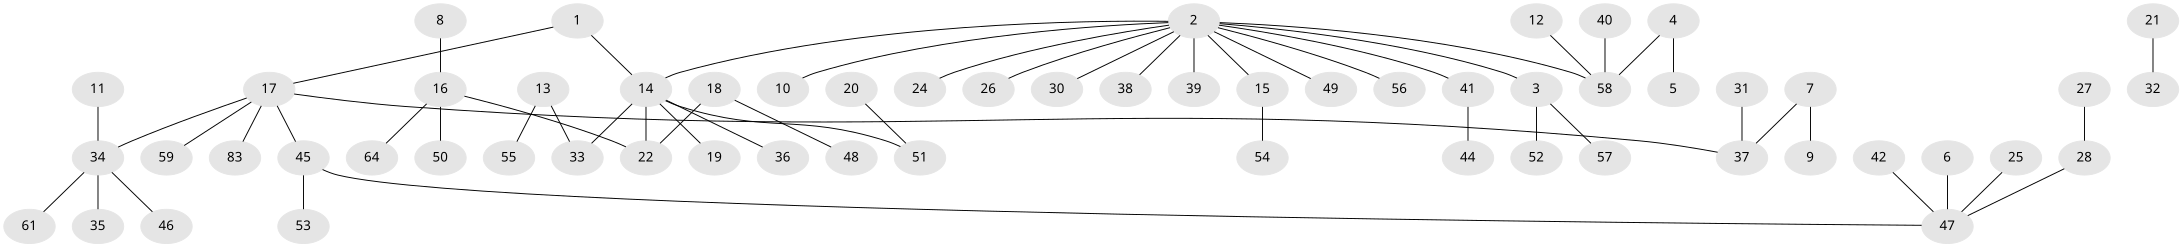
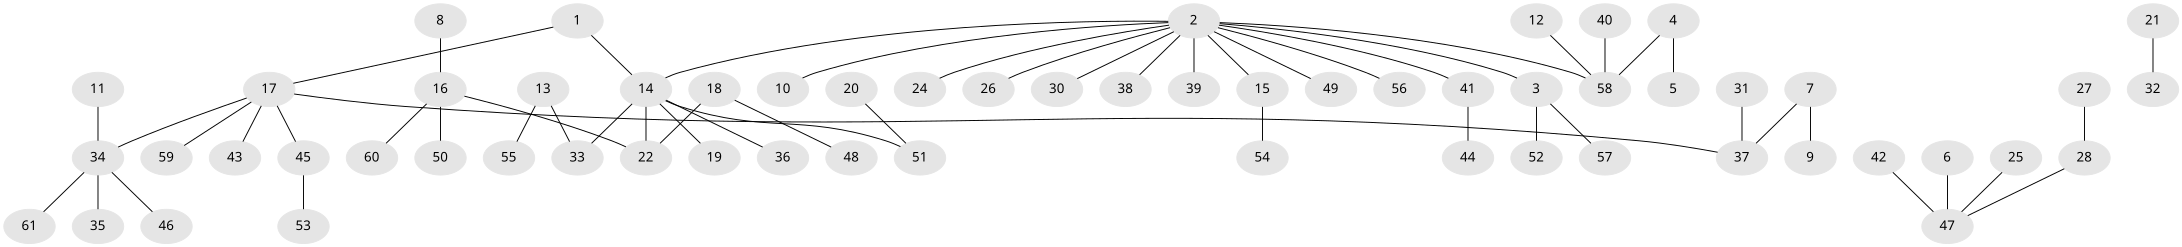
(235, 158) -> (235, 158)
(372, 158) -> (372, 158)
(1121, 214) -> none
